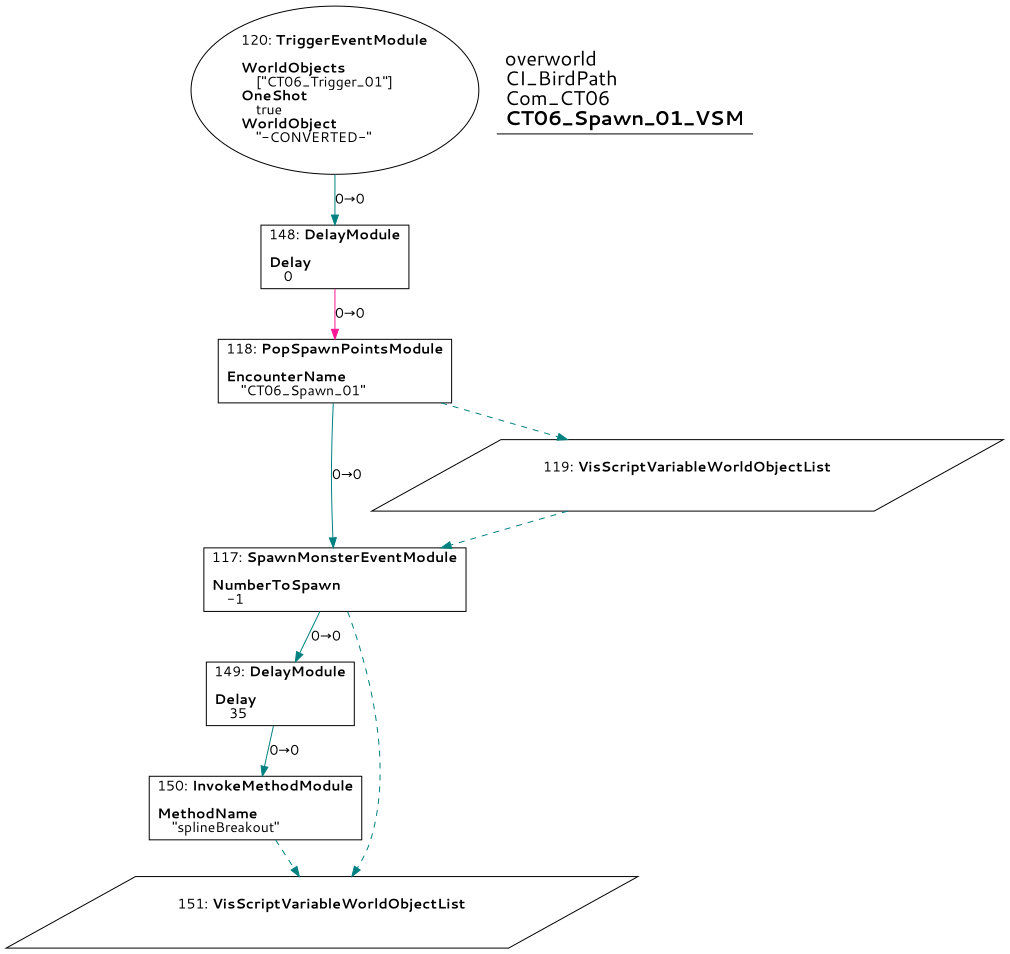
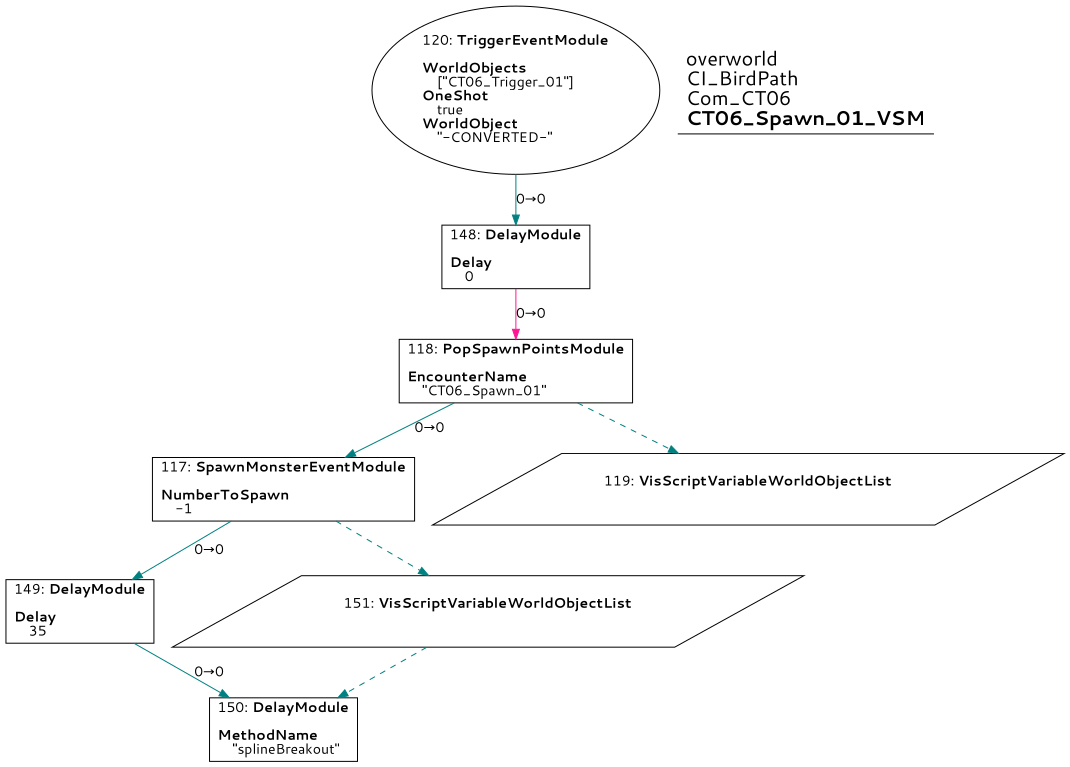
(509, 528) -> none
(273, 786) -> (301, 708)
(285, 854) -> (387, 670)
